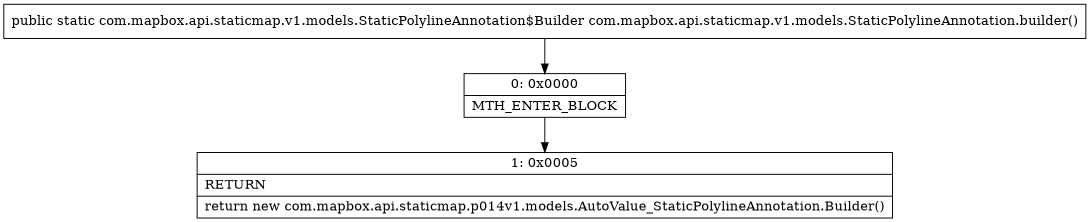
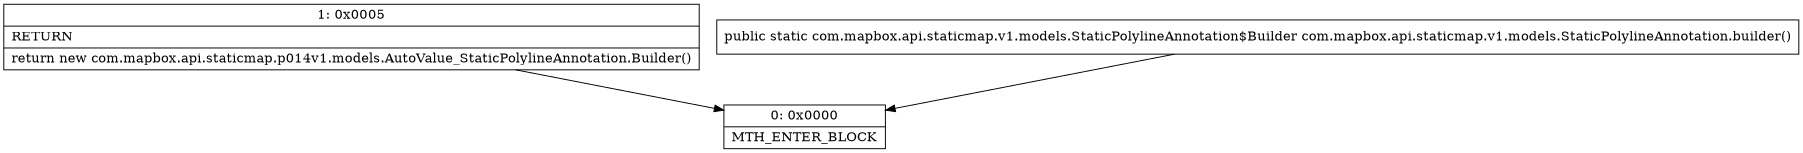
(545, 130) -> (615, 89)
